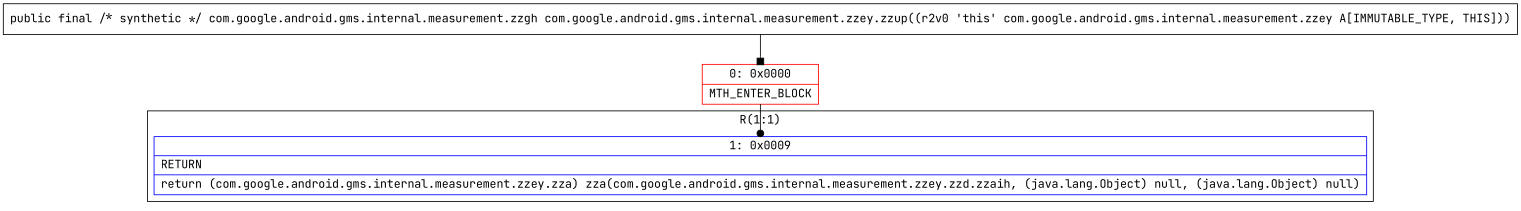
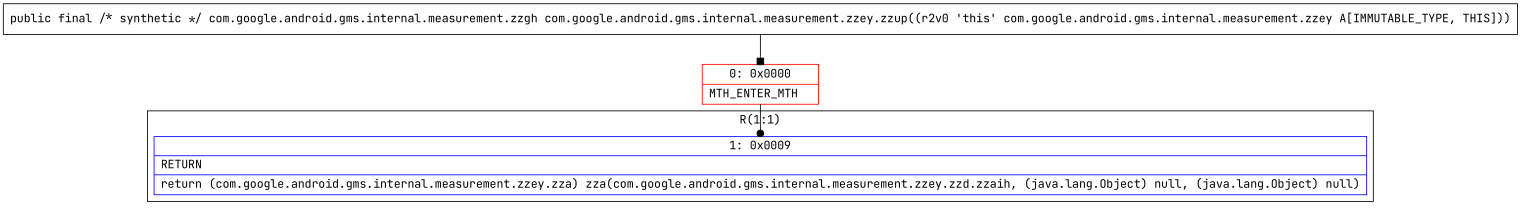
(760, 94) -> (754, 94)
